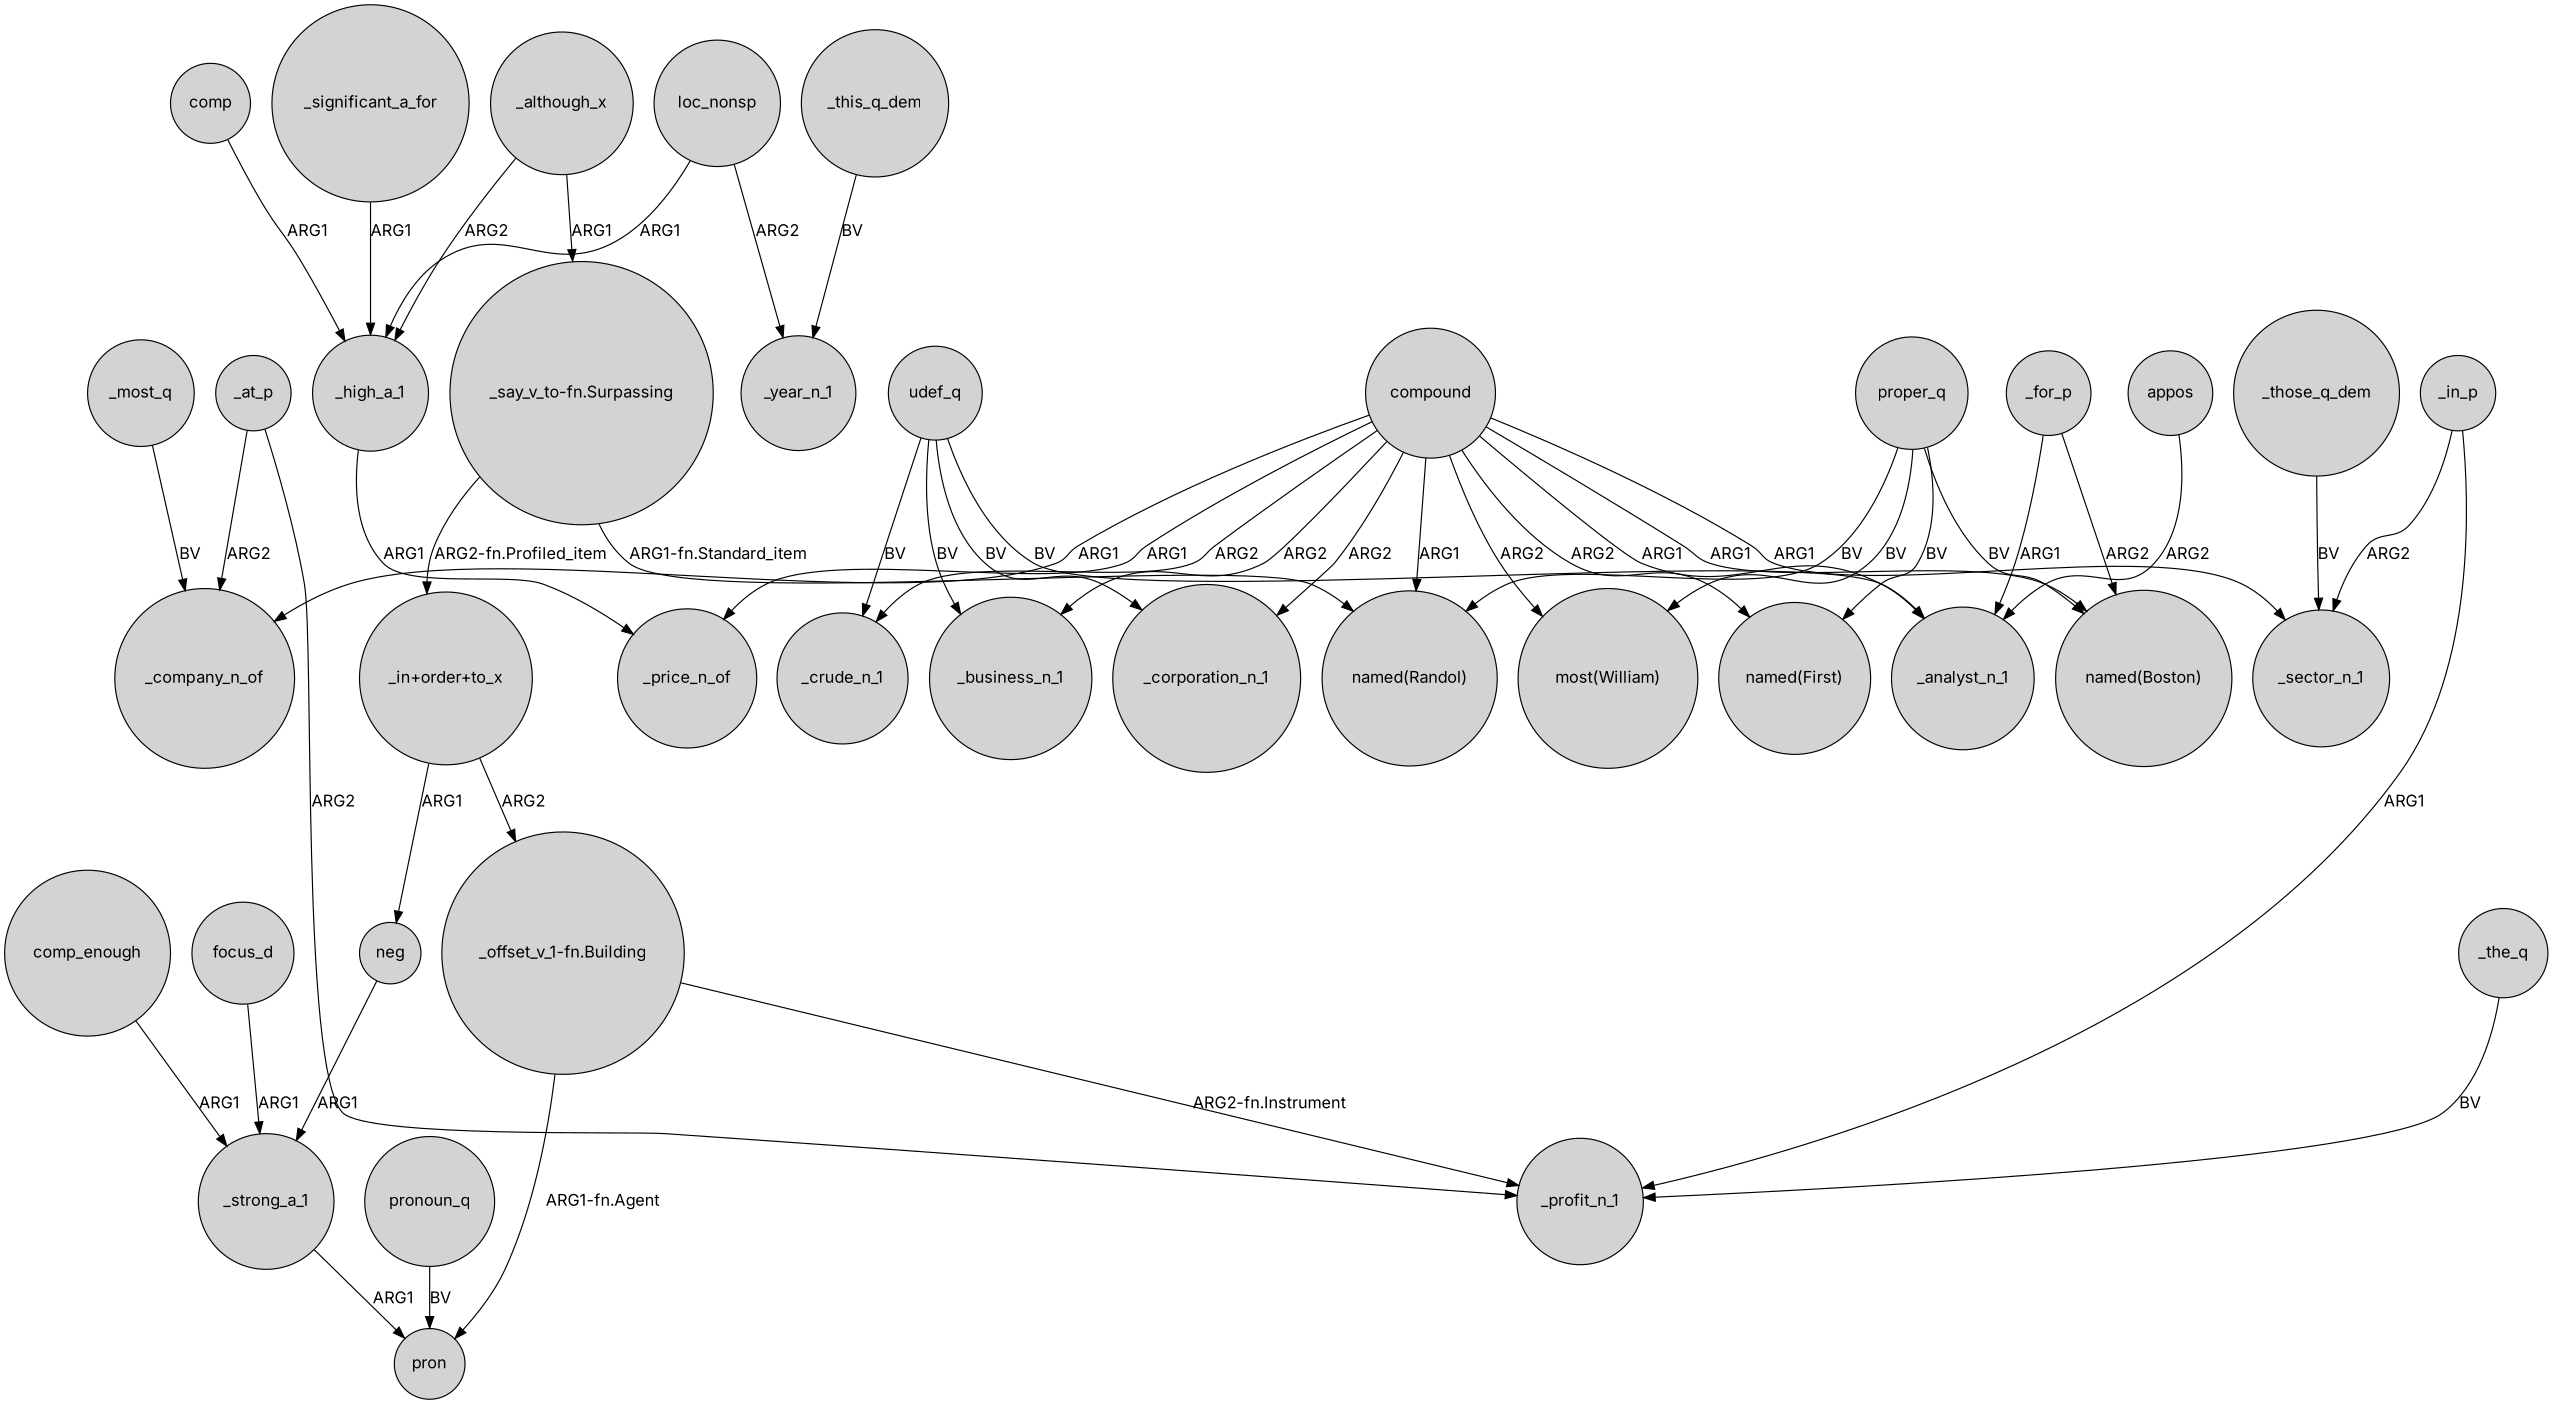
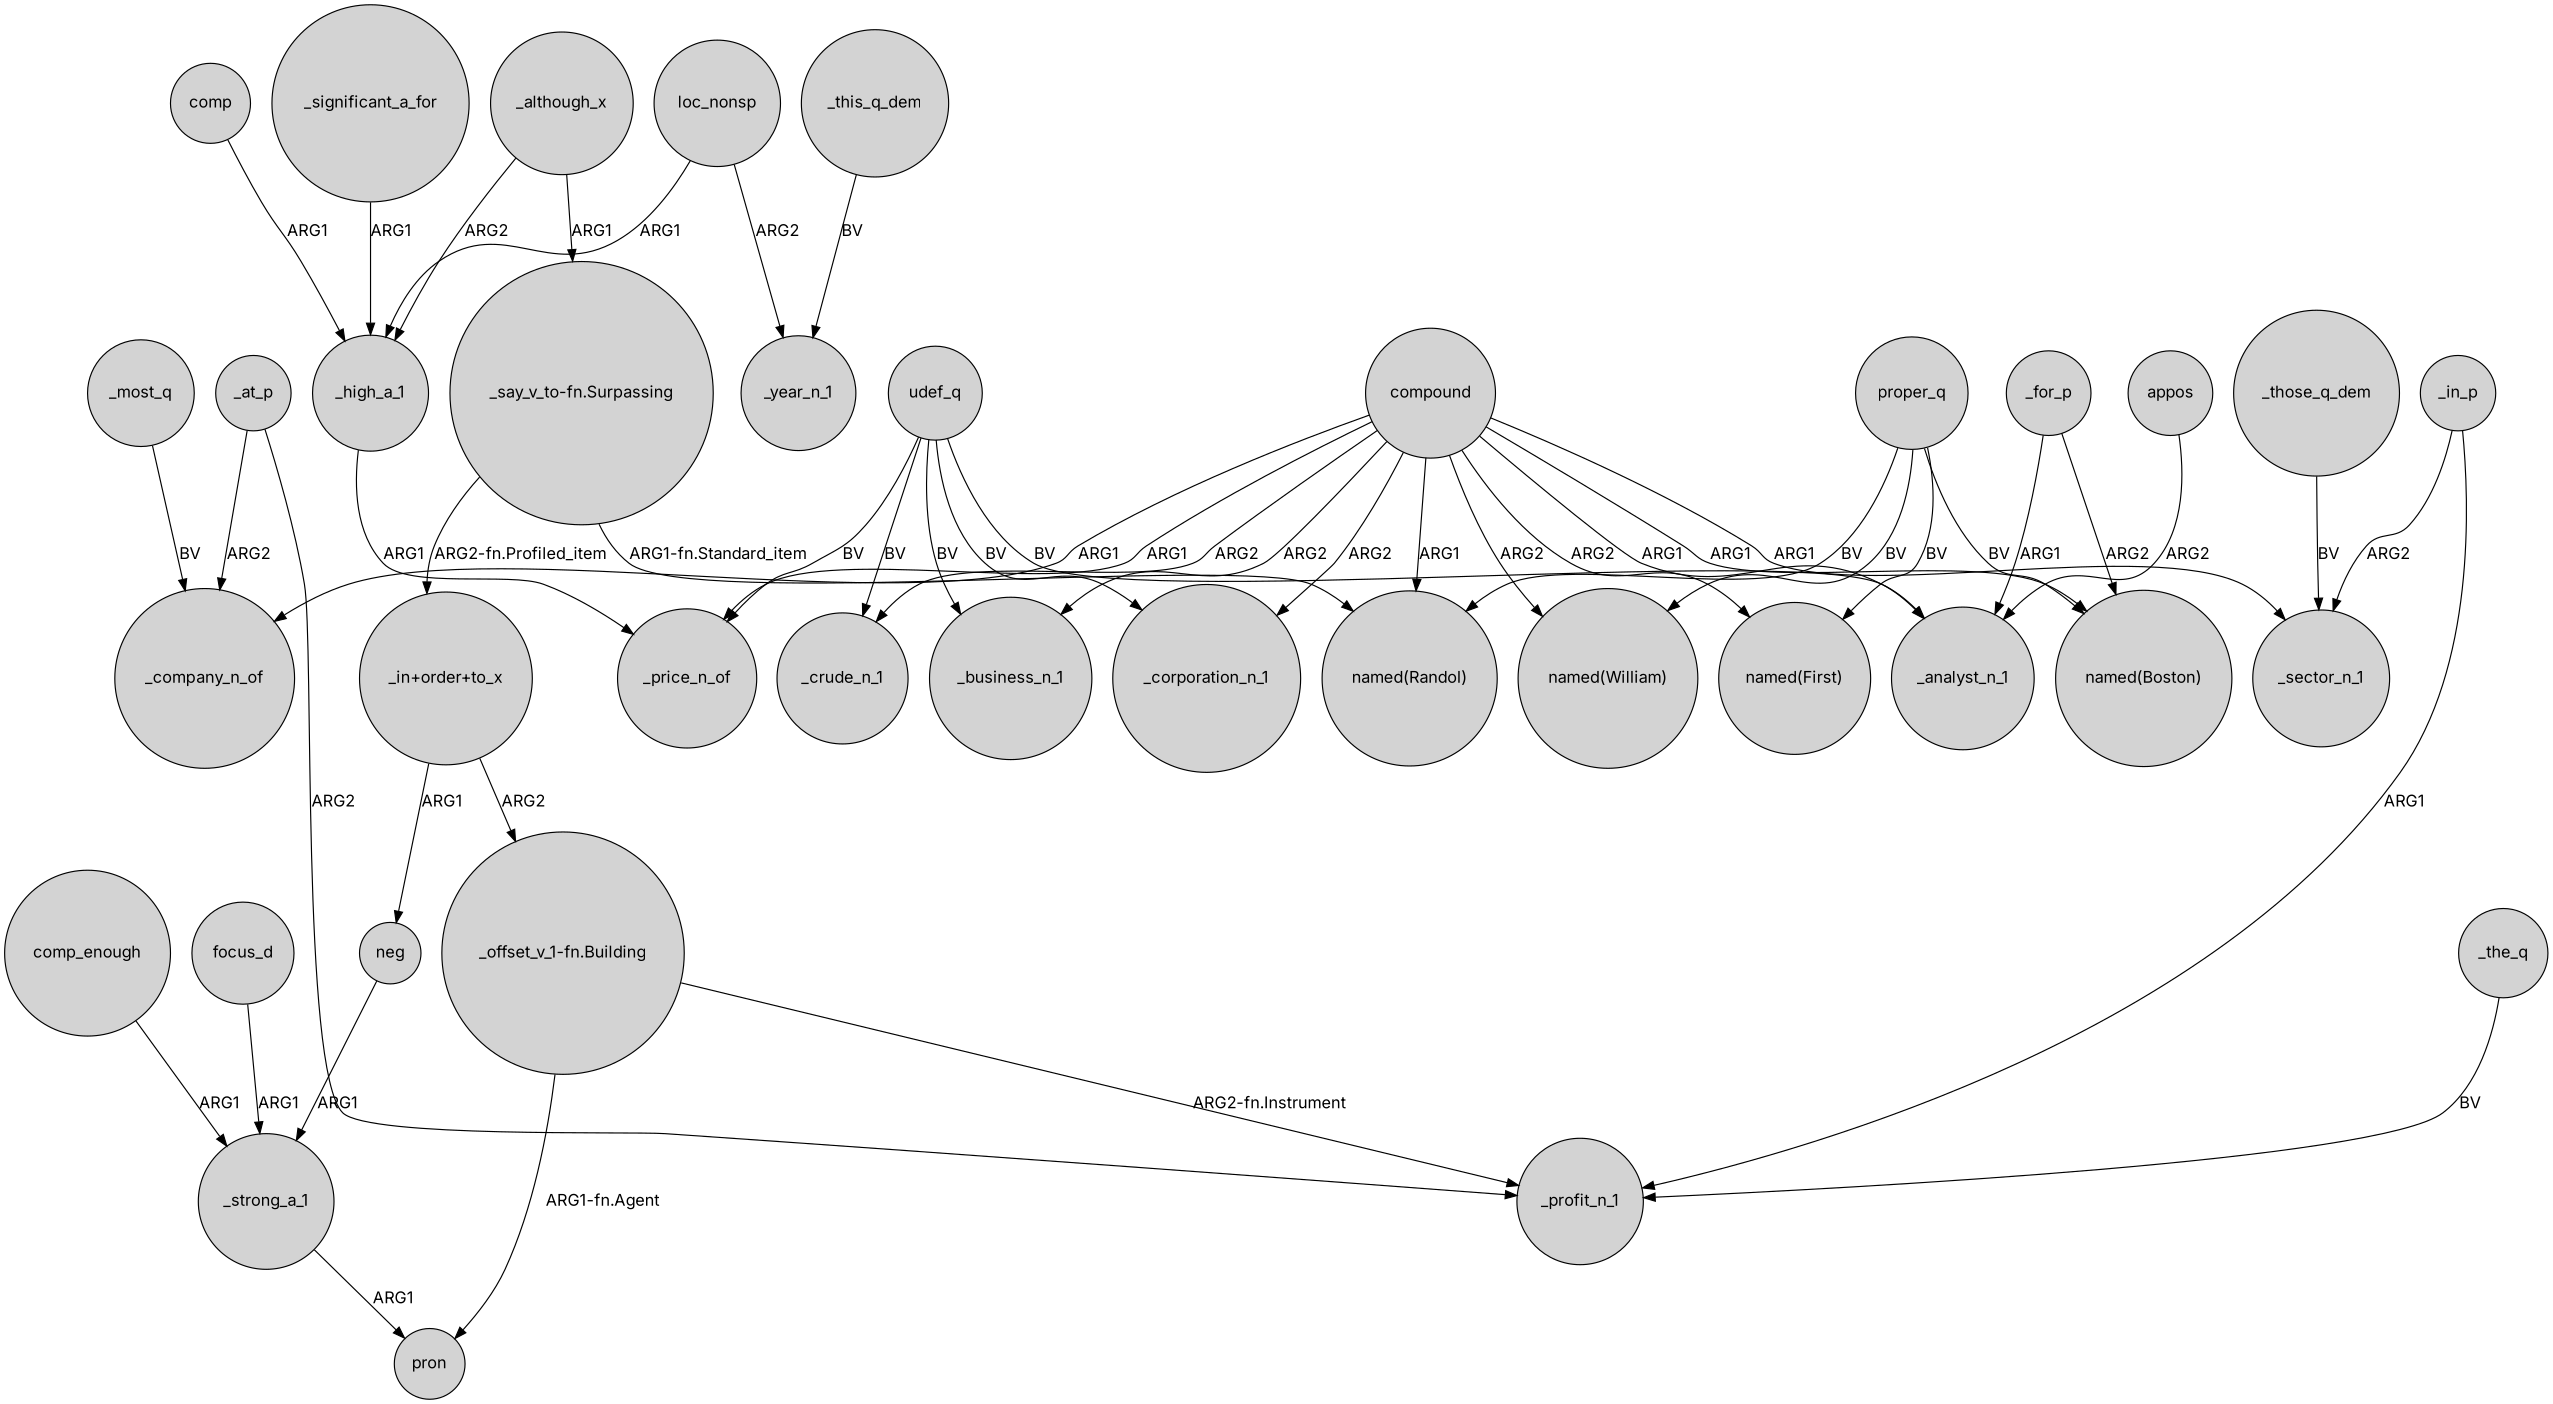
none -> (845, 544)
(1608, 678) -> (1608, 678)
(430, 1201) -> none
